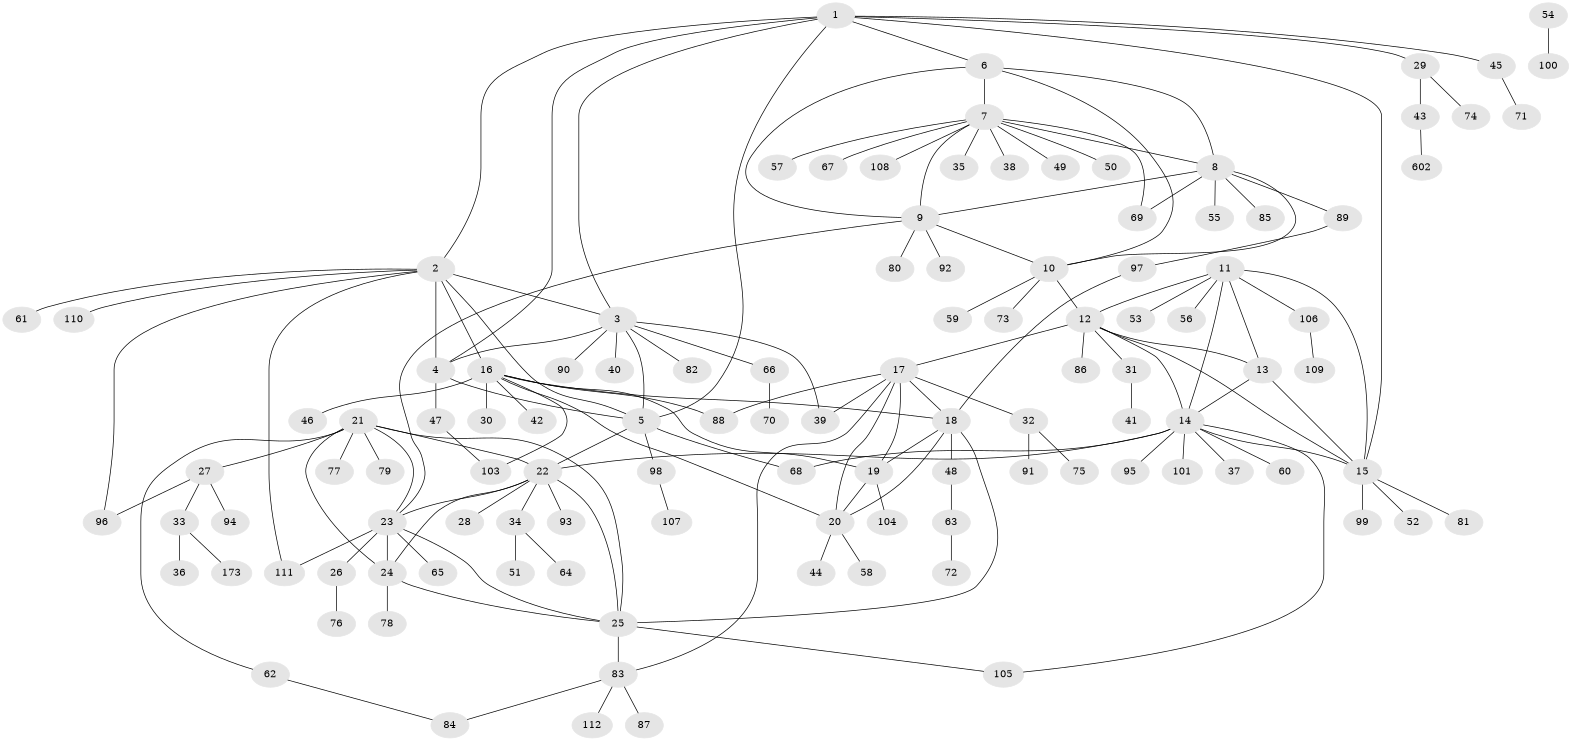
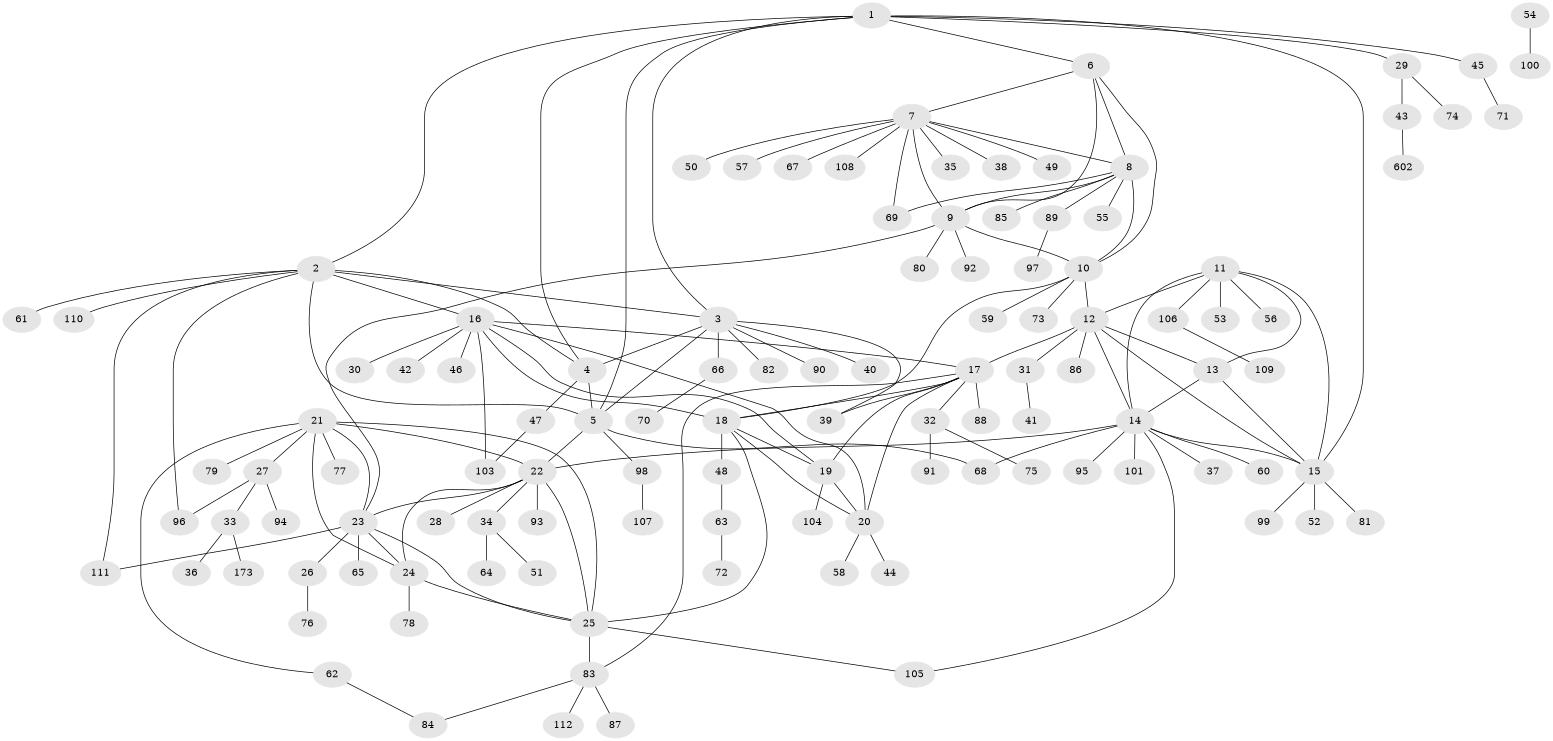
(1035, 327) -> (916, 366)
(604, 393) -> (726, 340)
